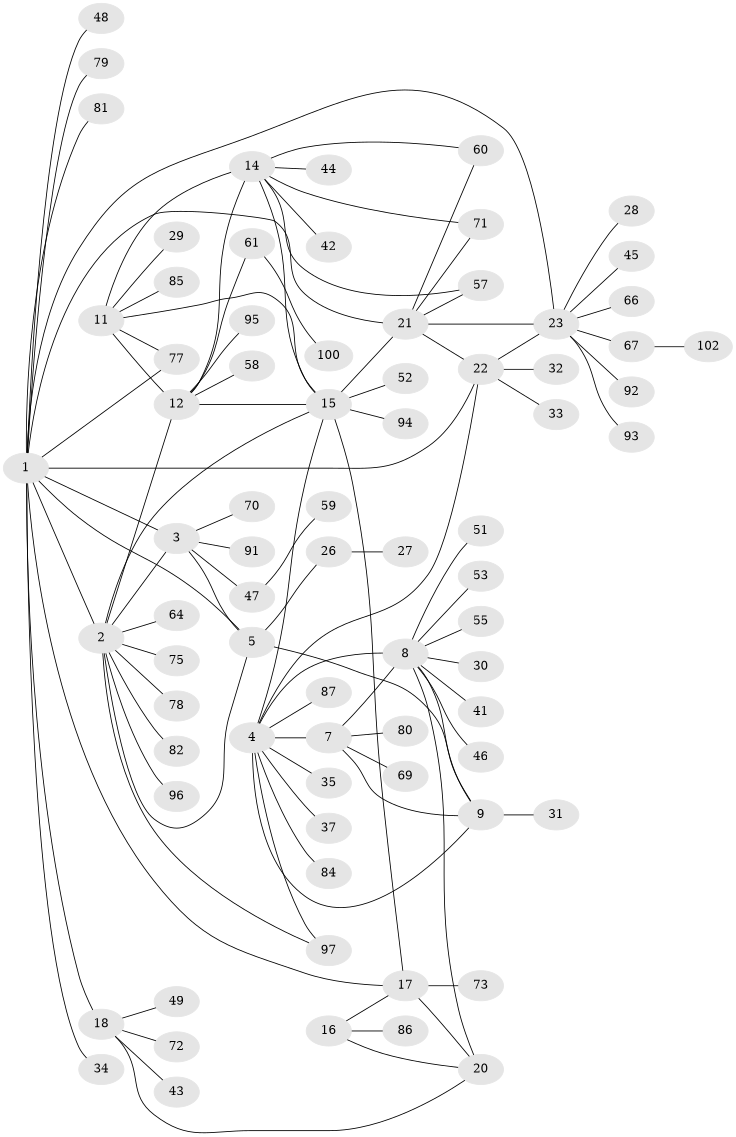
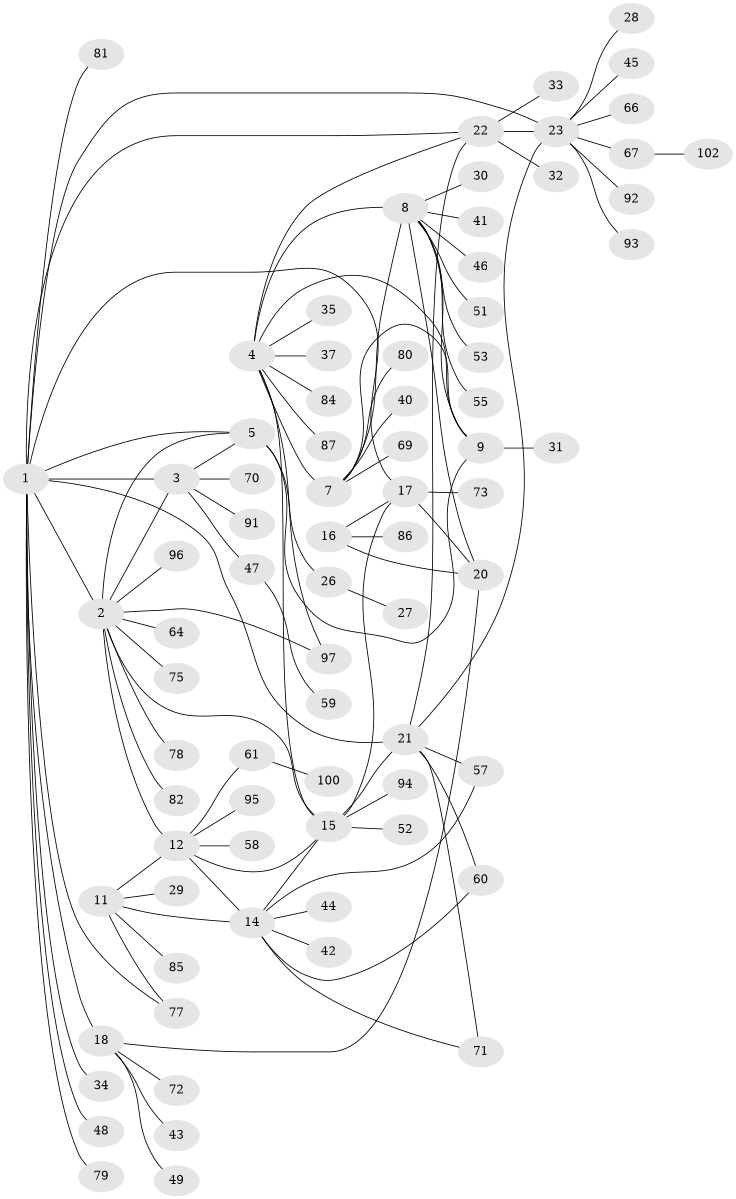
(252, 293) -> none
none -> (406, 401)
